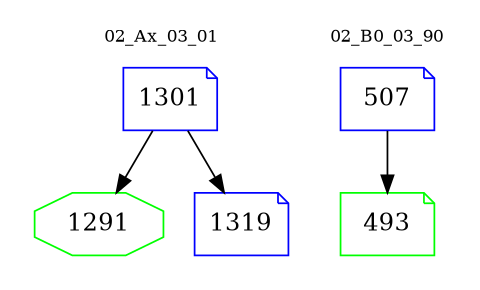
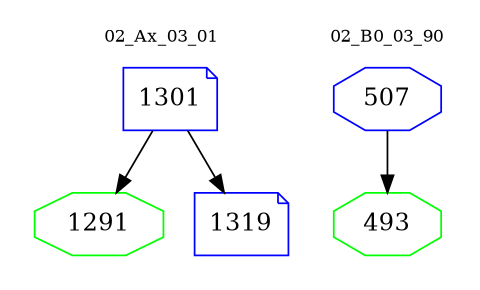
(387, 99) -> (387, 99)
(387, 224) -> (387, 224)
